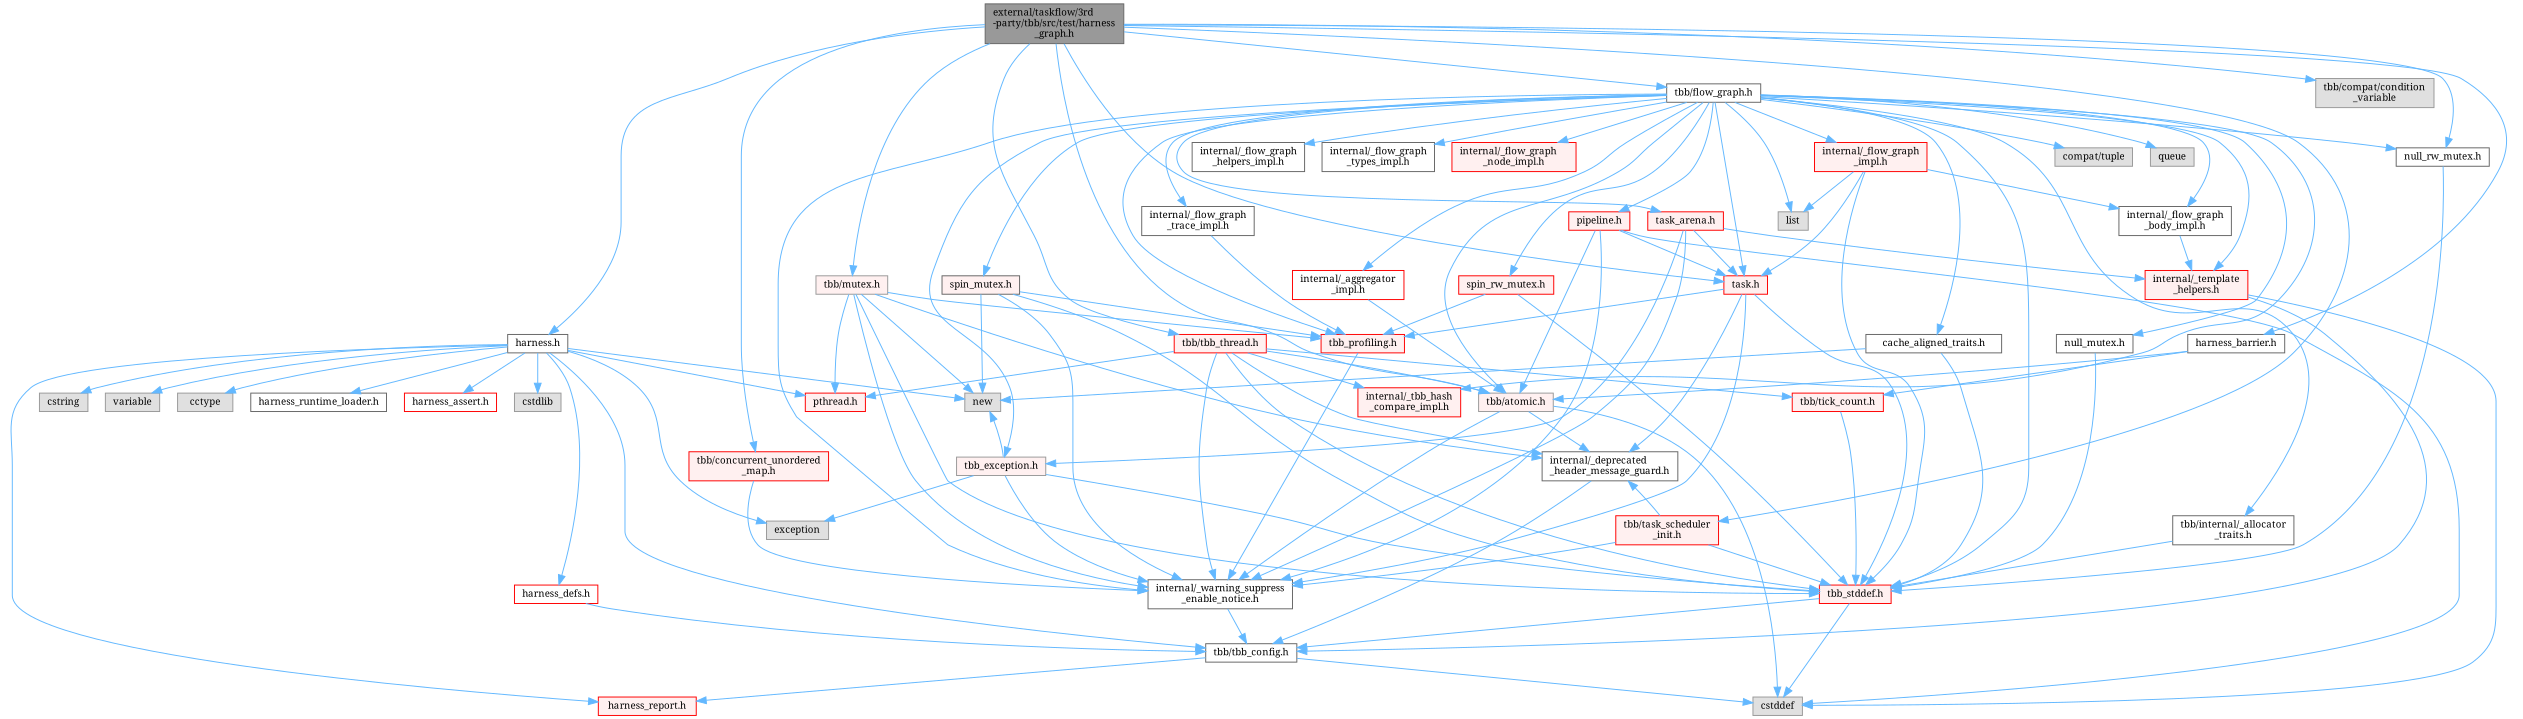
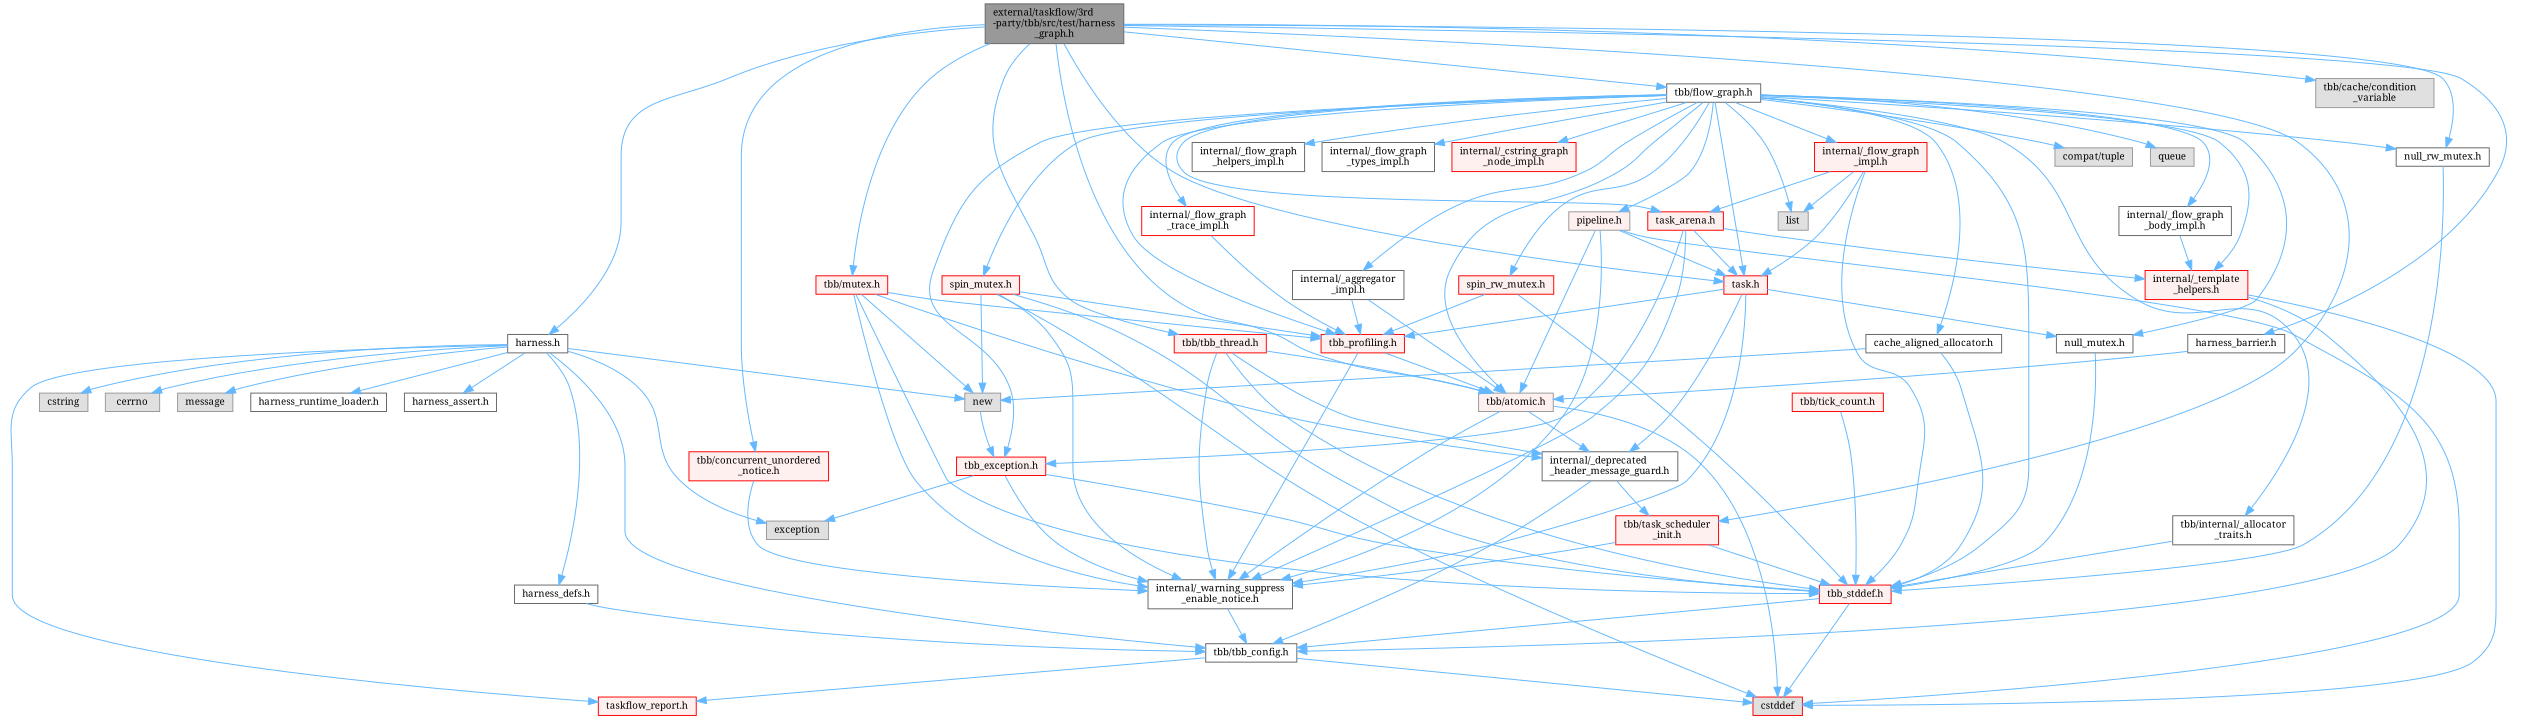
(2375, 93) -> (2375, 93)
(1514, 157) -> (1514, 157)
(927, 160) -> none
(2018, 188) -> (1775, 190)
(1198, 221) -> (1198, 221)
(1599, 221) -> (1599, 221)
(852, 285) -> (852, 285)
(981, 285) -> (981, 285)
(1348, 285) -> (1348, 285)
none -> (1355, 312)
(1934, 344) -> (1934, 344)
(1447, 365) -> none
none -> (1427, 368)
(2040, 373) -> none
(1898, 401) -> (1907, 312)
(133, 402) -> (133, 402)
(205, 402) -> (205, 402)
(450, 402) -> (450, 402)
(538, 402) -> none
(835, 402) -> none
(1409, 402) -> none
(1000, 438) -> (984, 430)
(759, 466) -> (759, 466)
(1001, 466) -> (1001, 466)
(1650, 504) -> (1629, 495)
none -> (1358, 520)
(556, 594) -> (556, 594)
(647, 706) -> (647, 706)
(1778, 706) -> (1778, 706)
